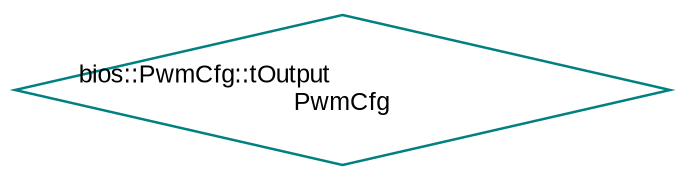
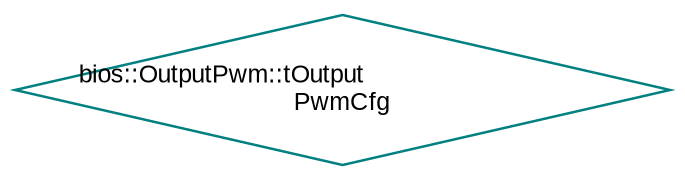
(342, 90) -> (342, 90)
